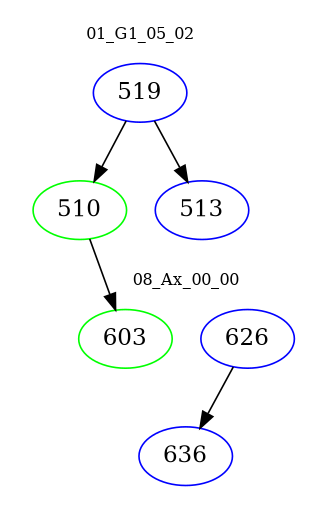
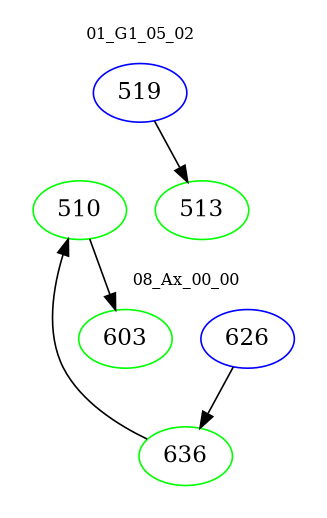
(114, 144) -> (55, 344)
(202, 210) -> (202, 210)
(186, 456) -> (186, 456)
